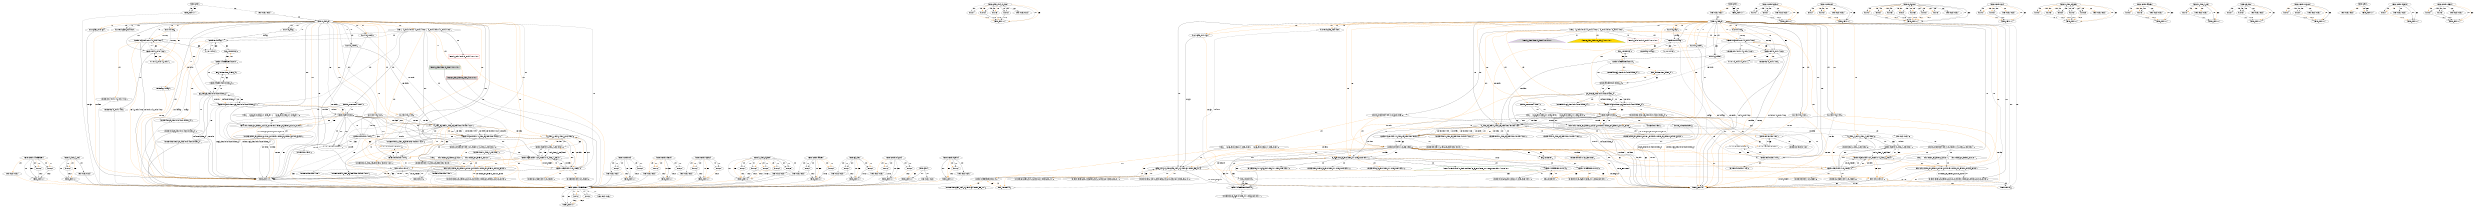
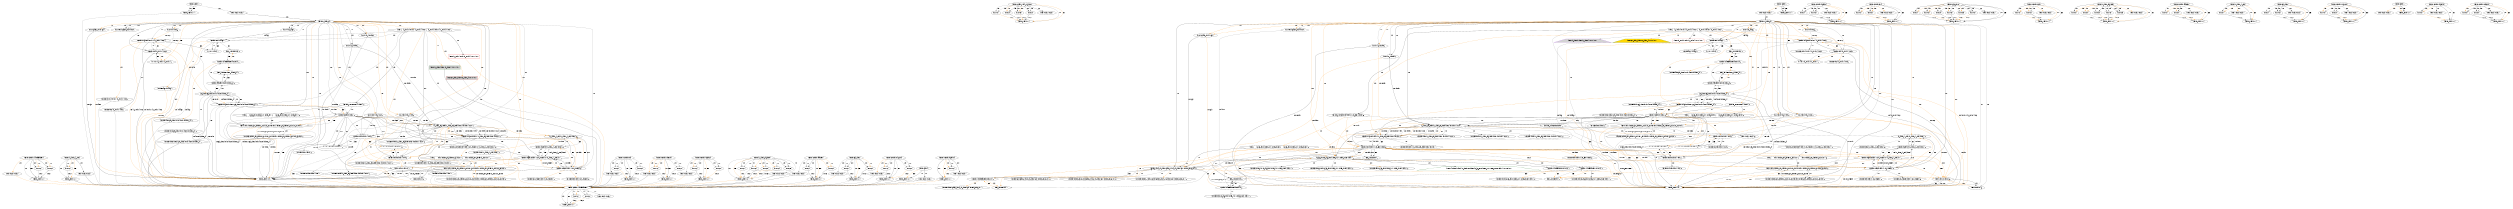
(1936, 13) -> none
(1567, 163) -> none
